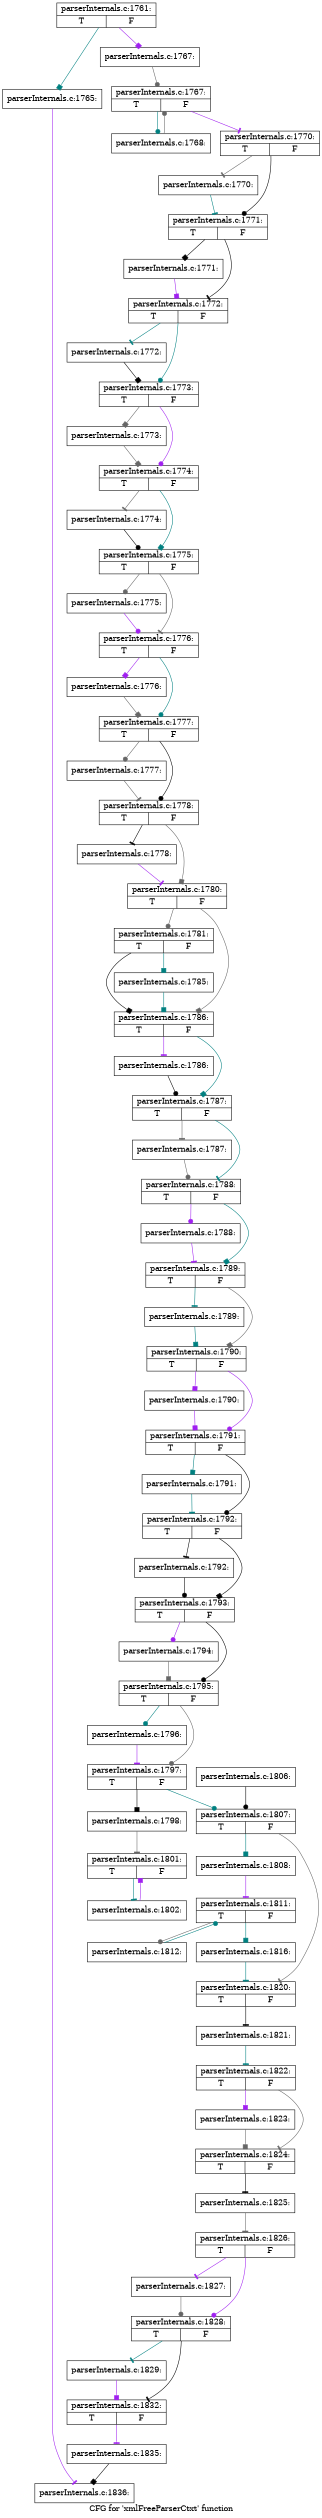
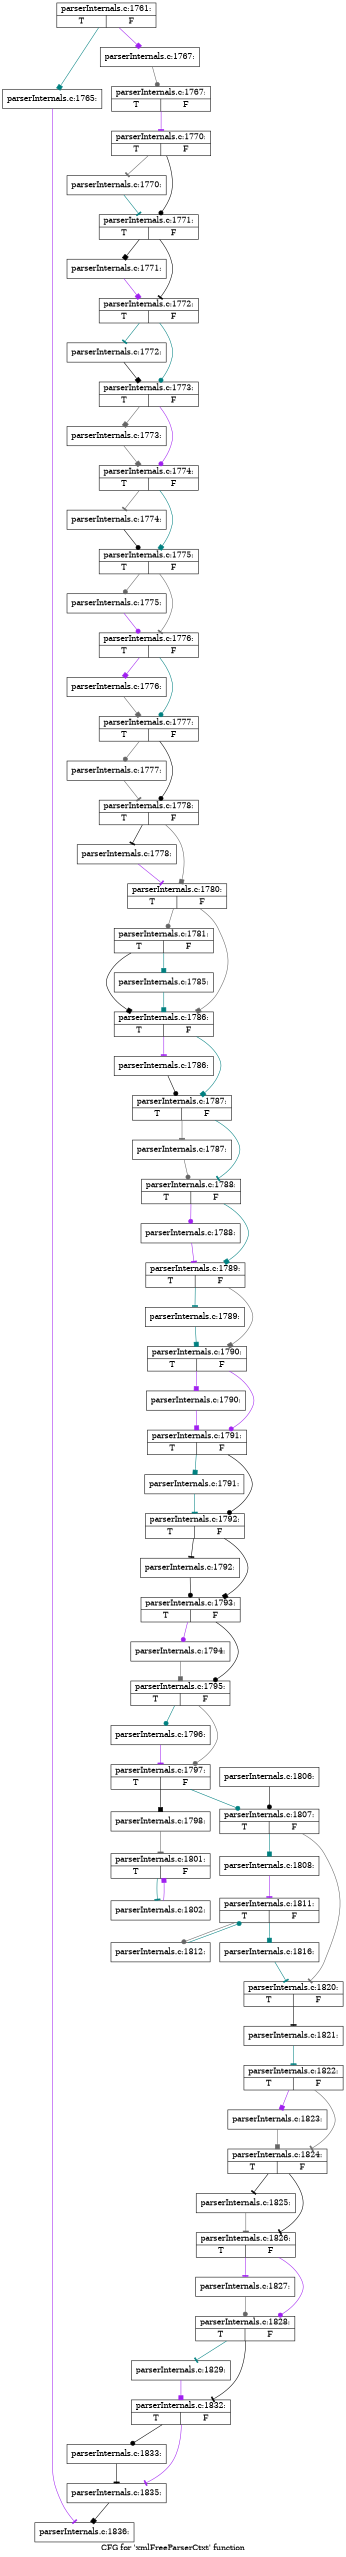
(161, 143) -> none
none -> (303, 2205)
none -> (117, 2454)
